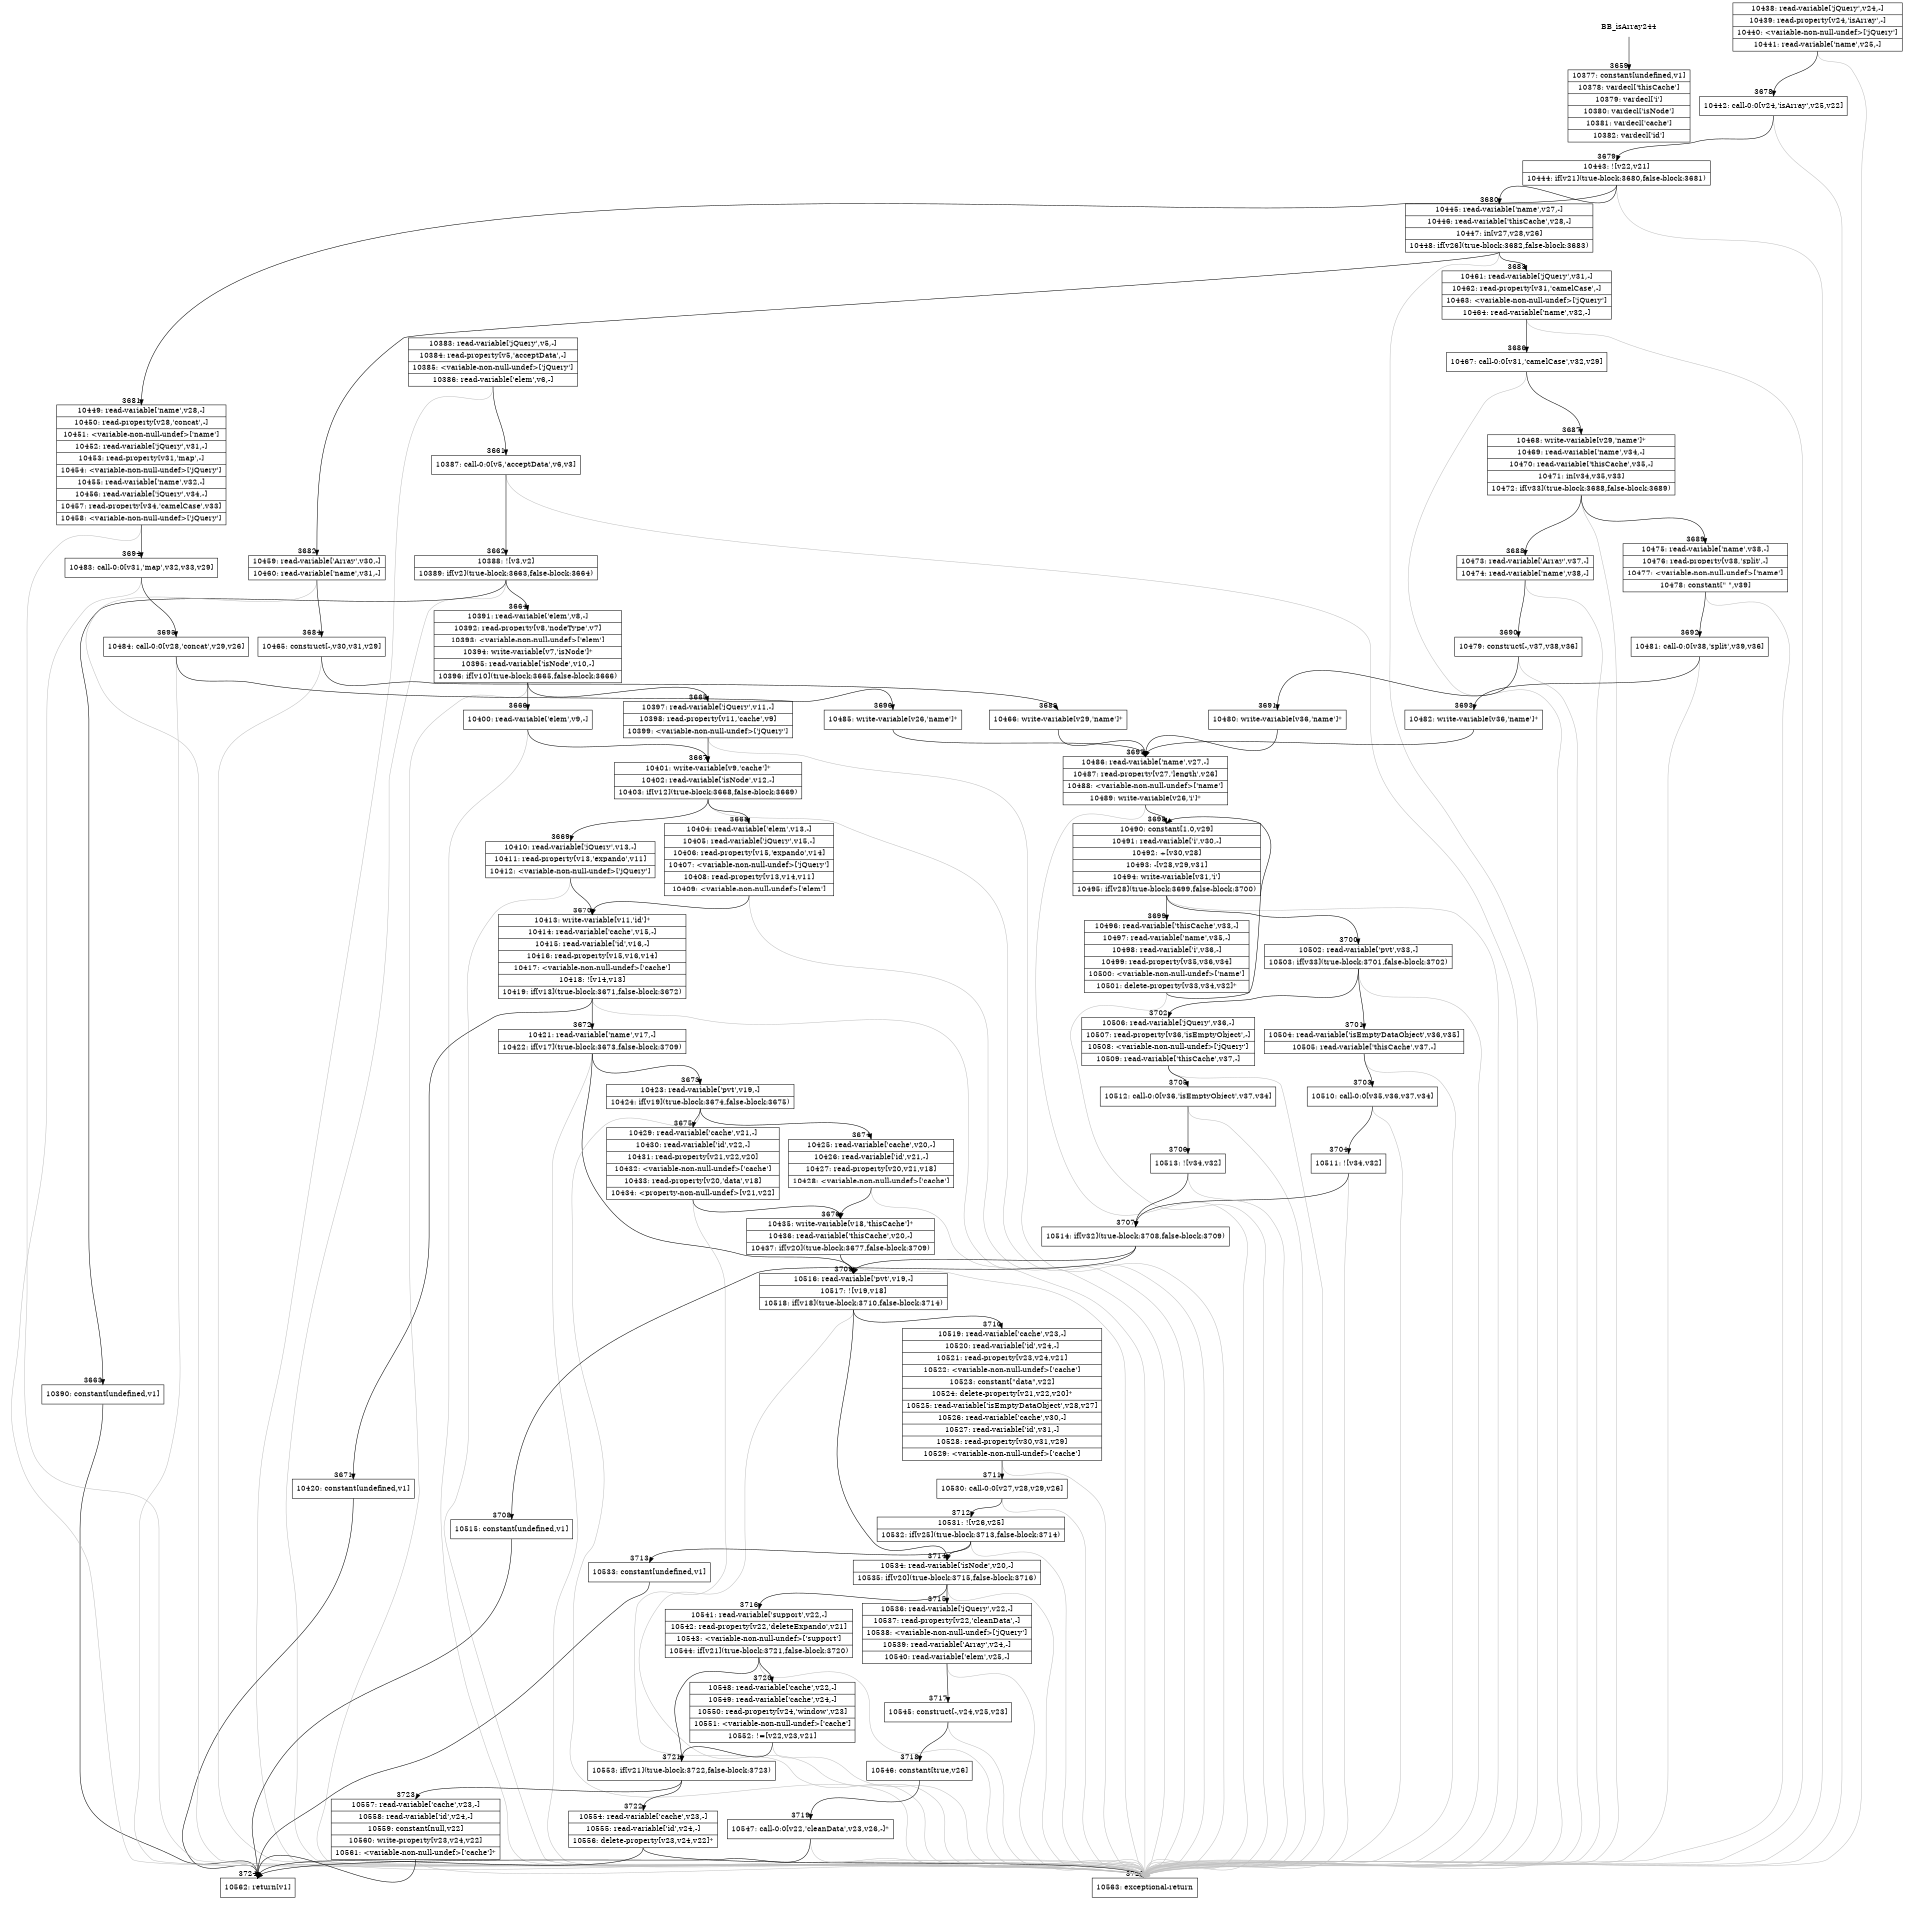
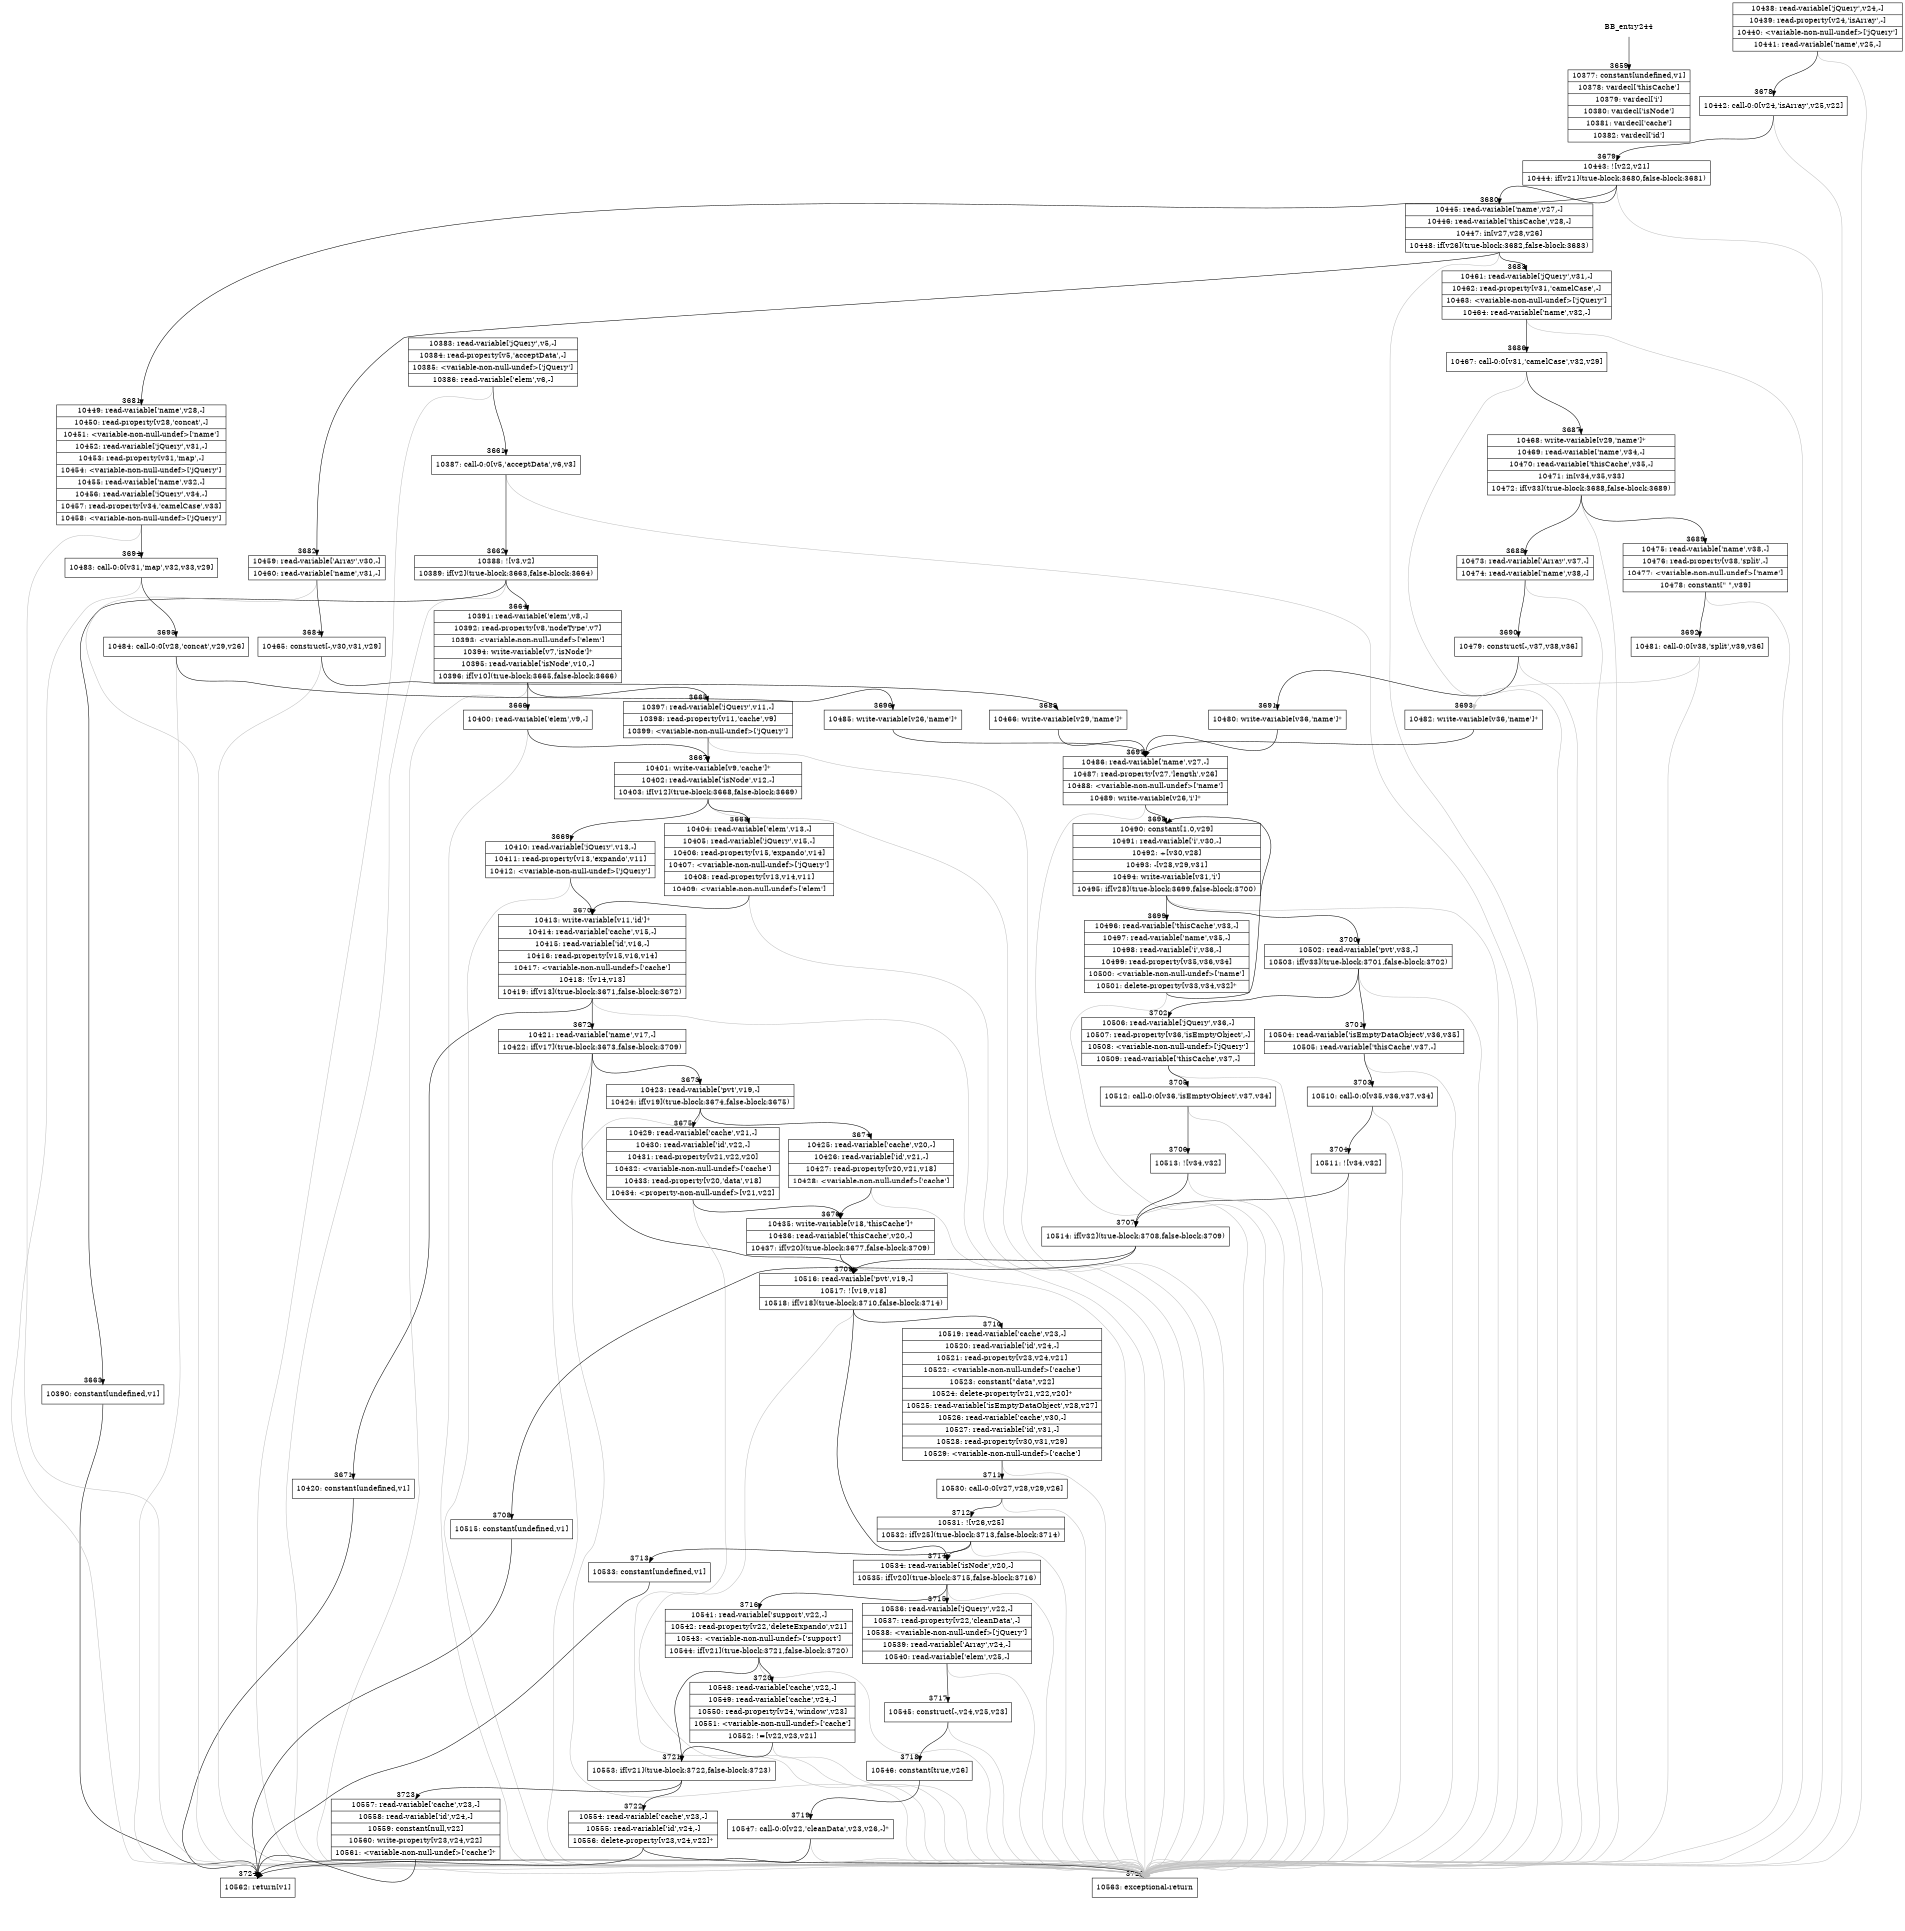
(1629, 27) -> (1629, 27)
(1589, 683) -> (1589, 683)
